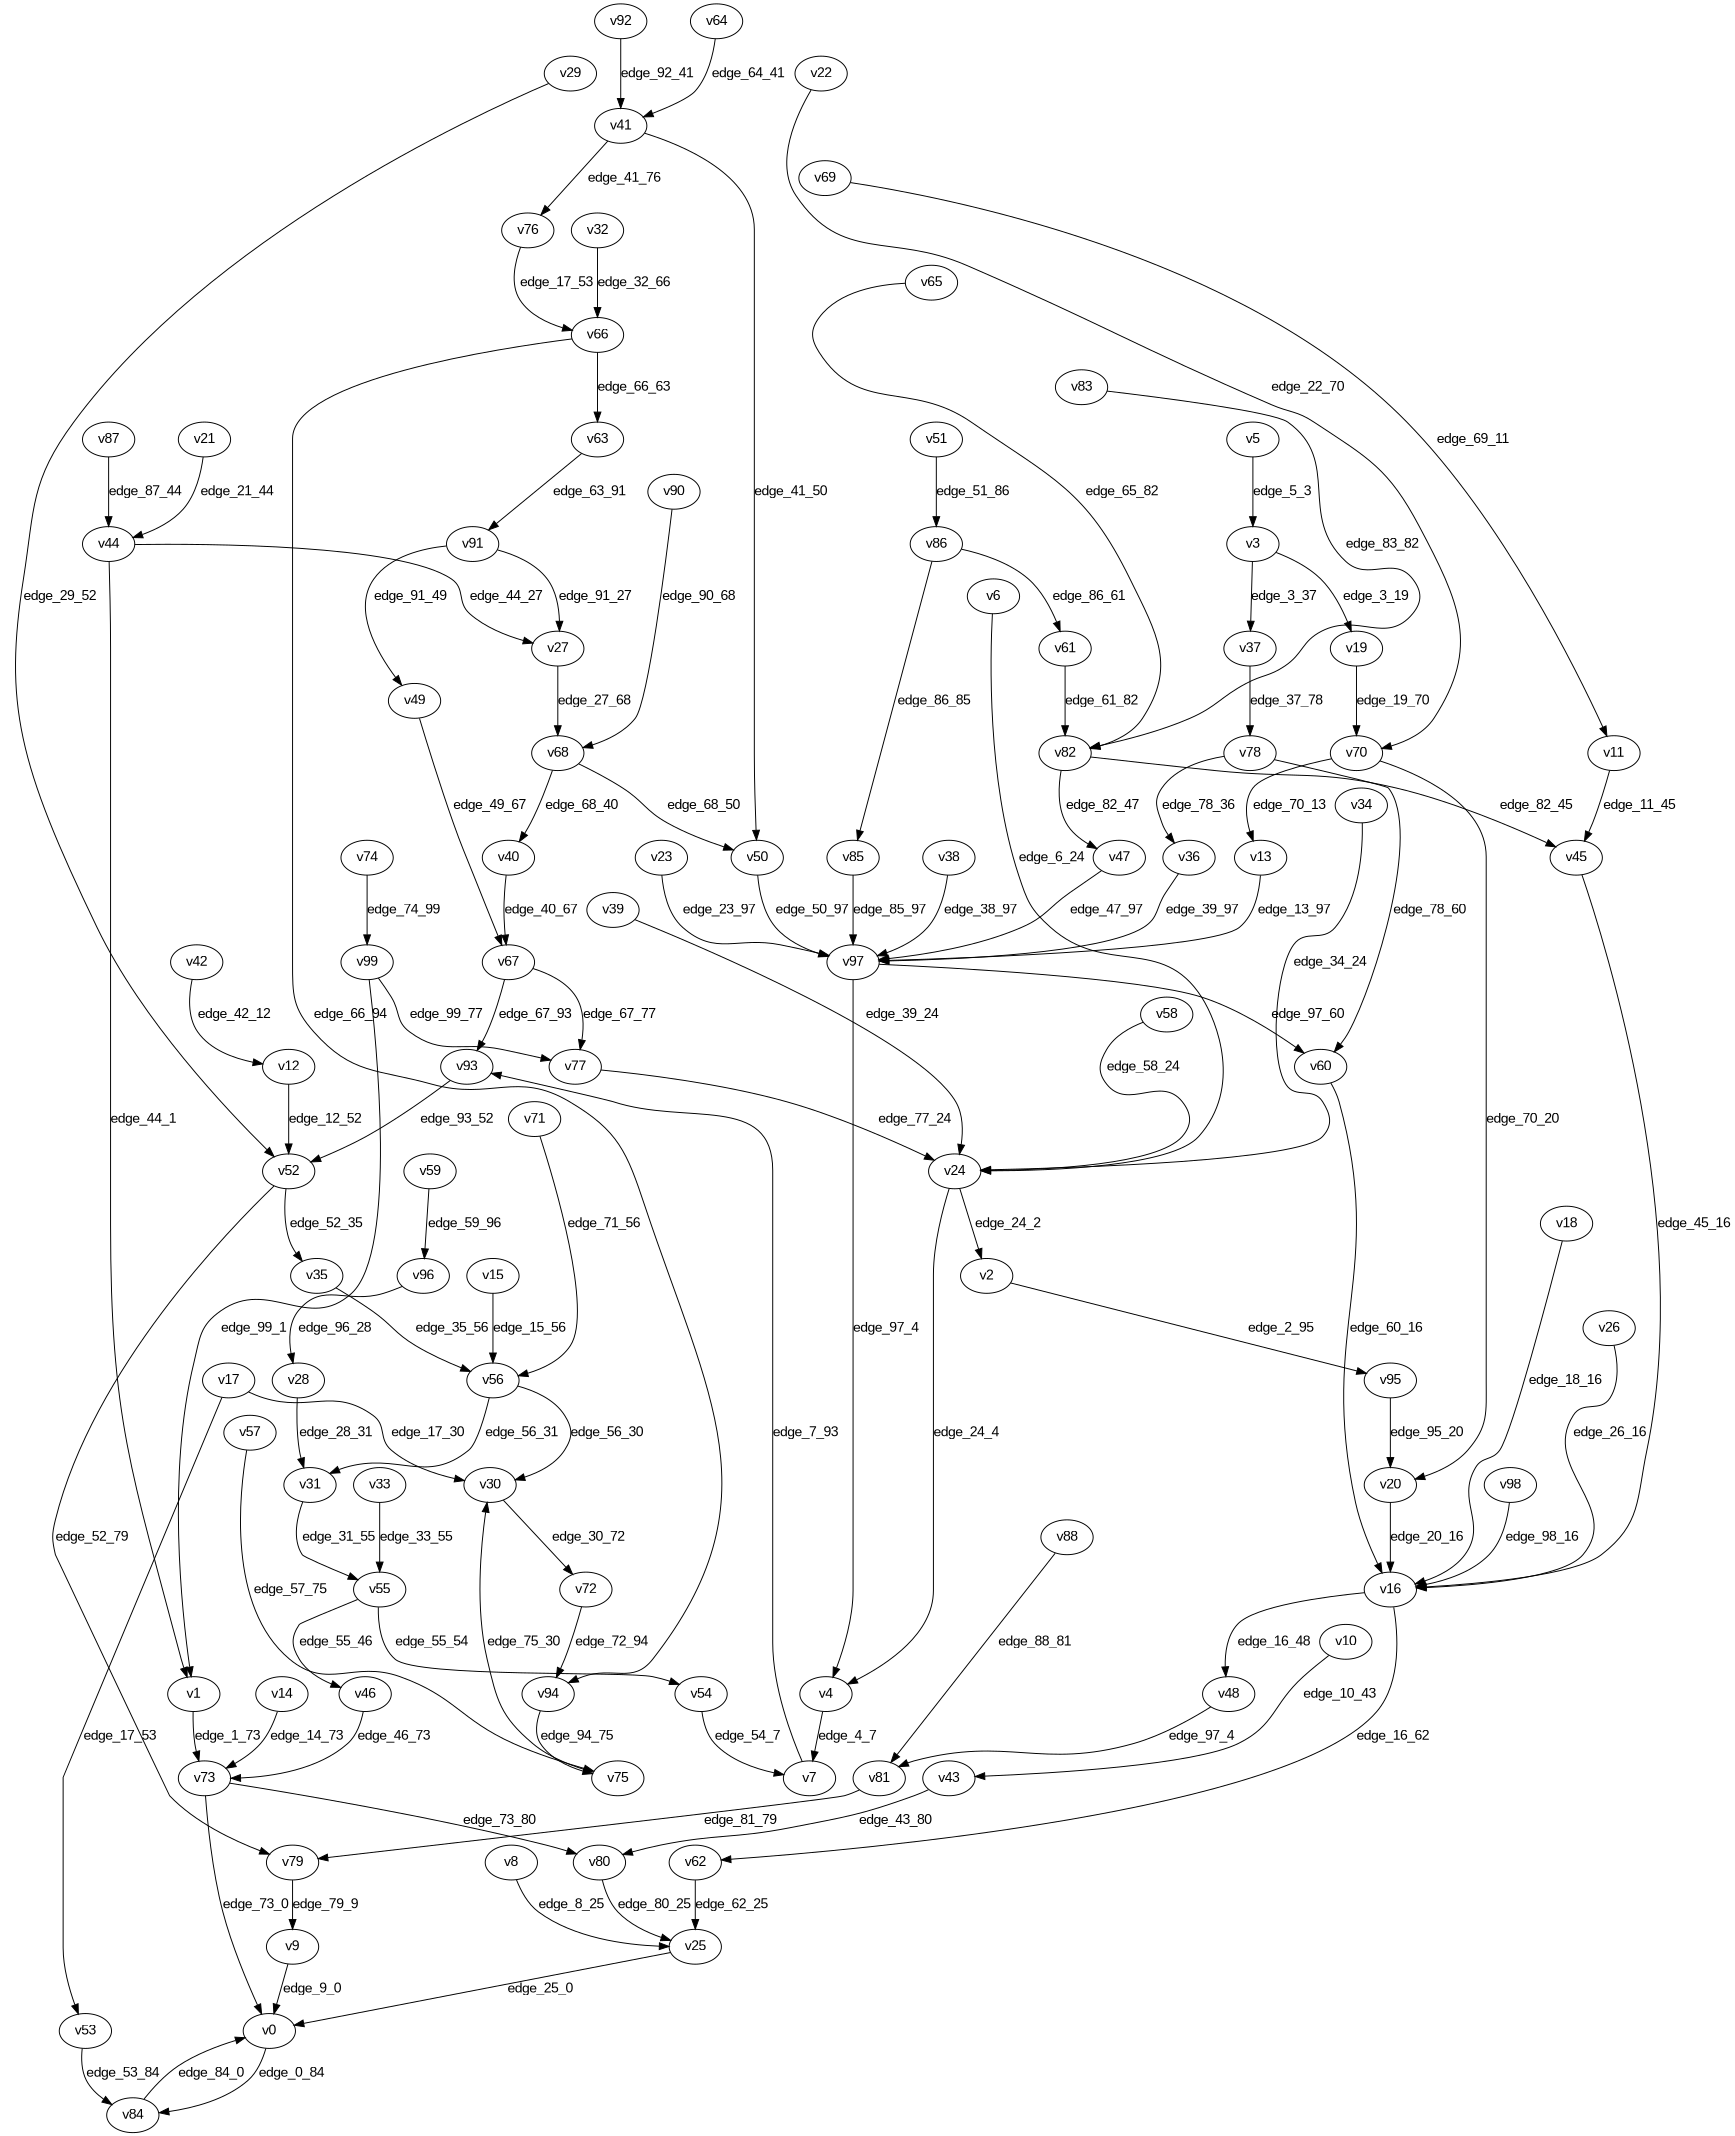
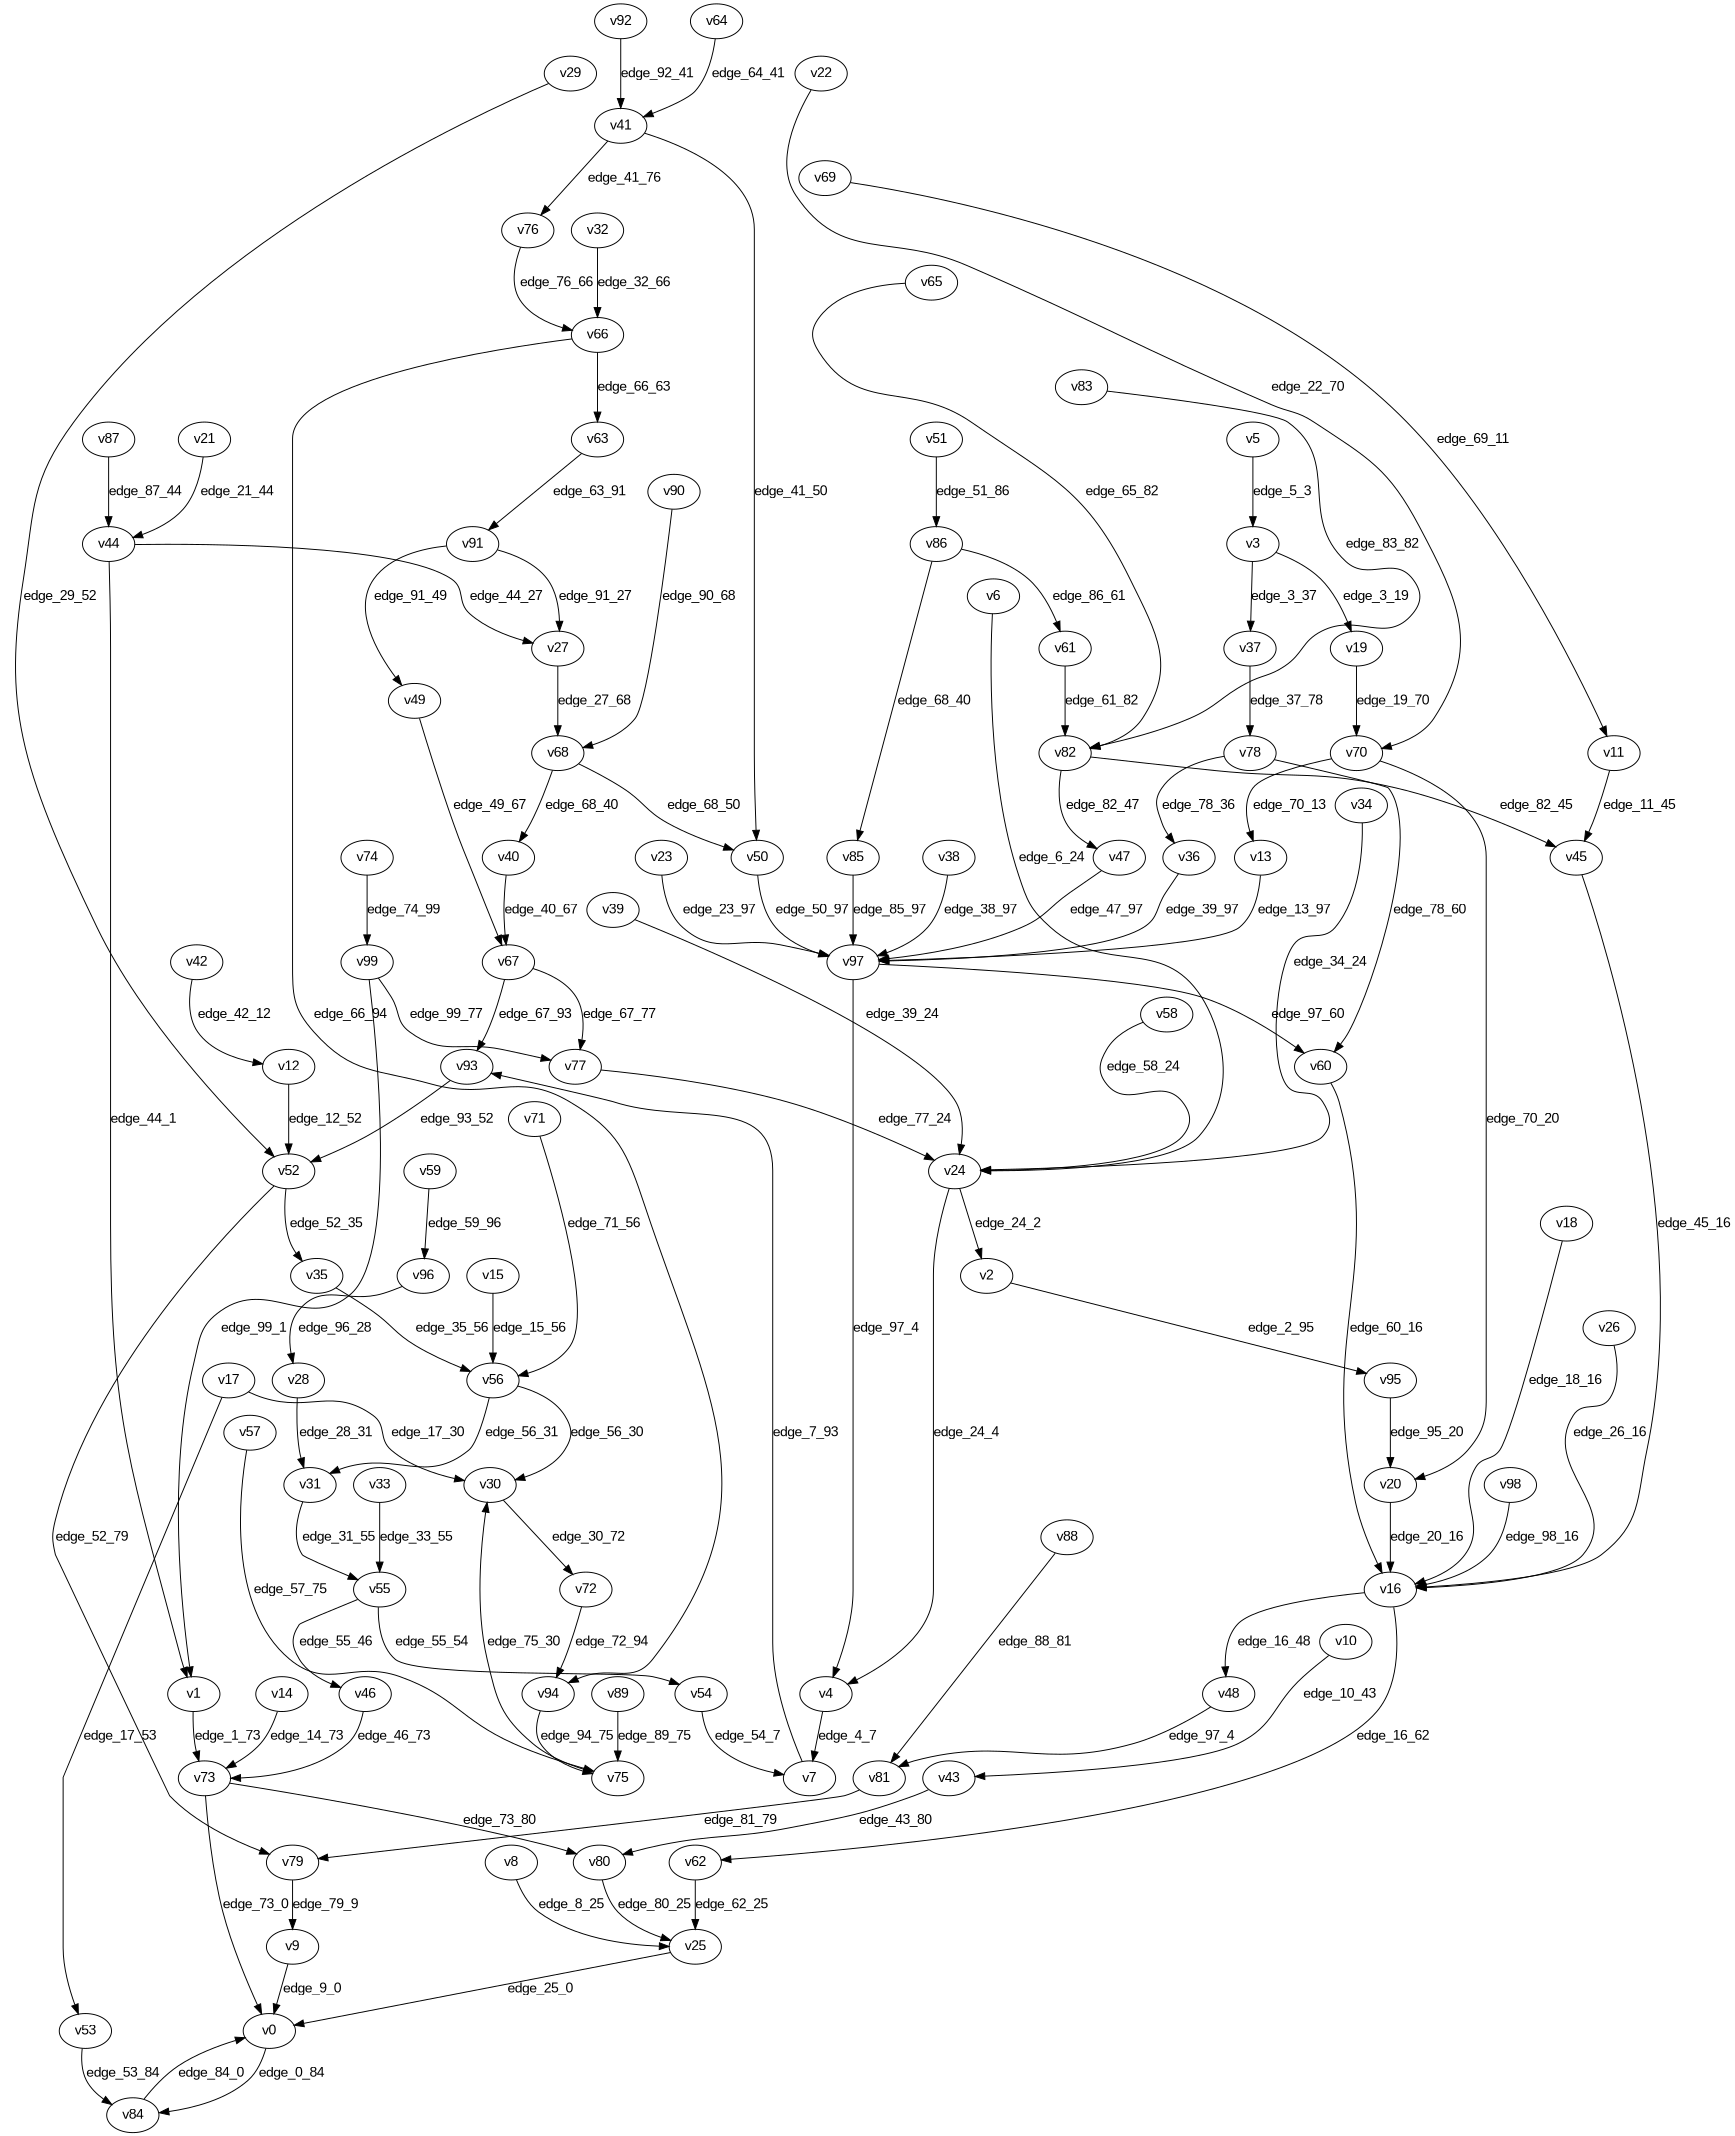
(557, 283) -> (557, 283)
(934, 701) -> (934, 701)
none -> (618, 1694)
